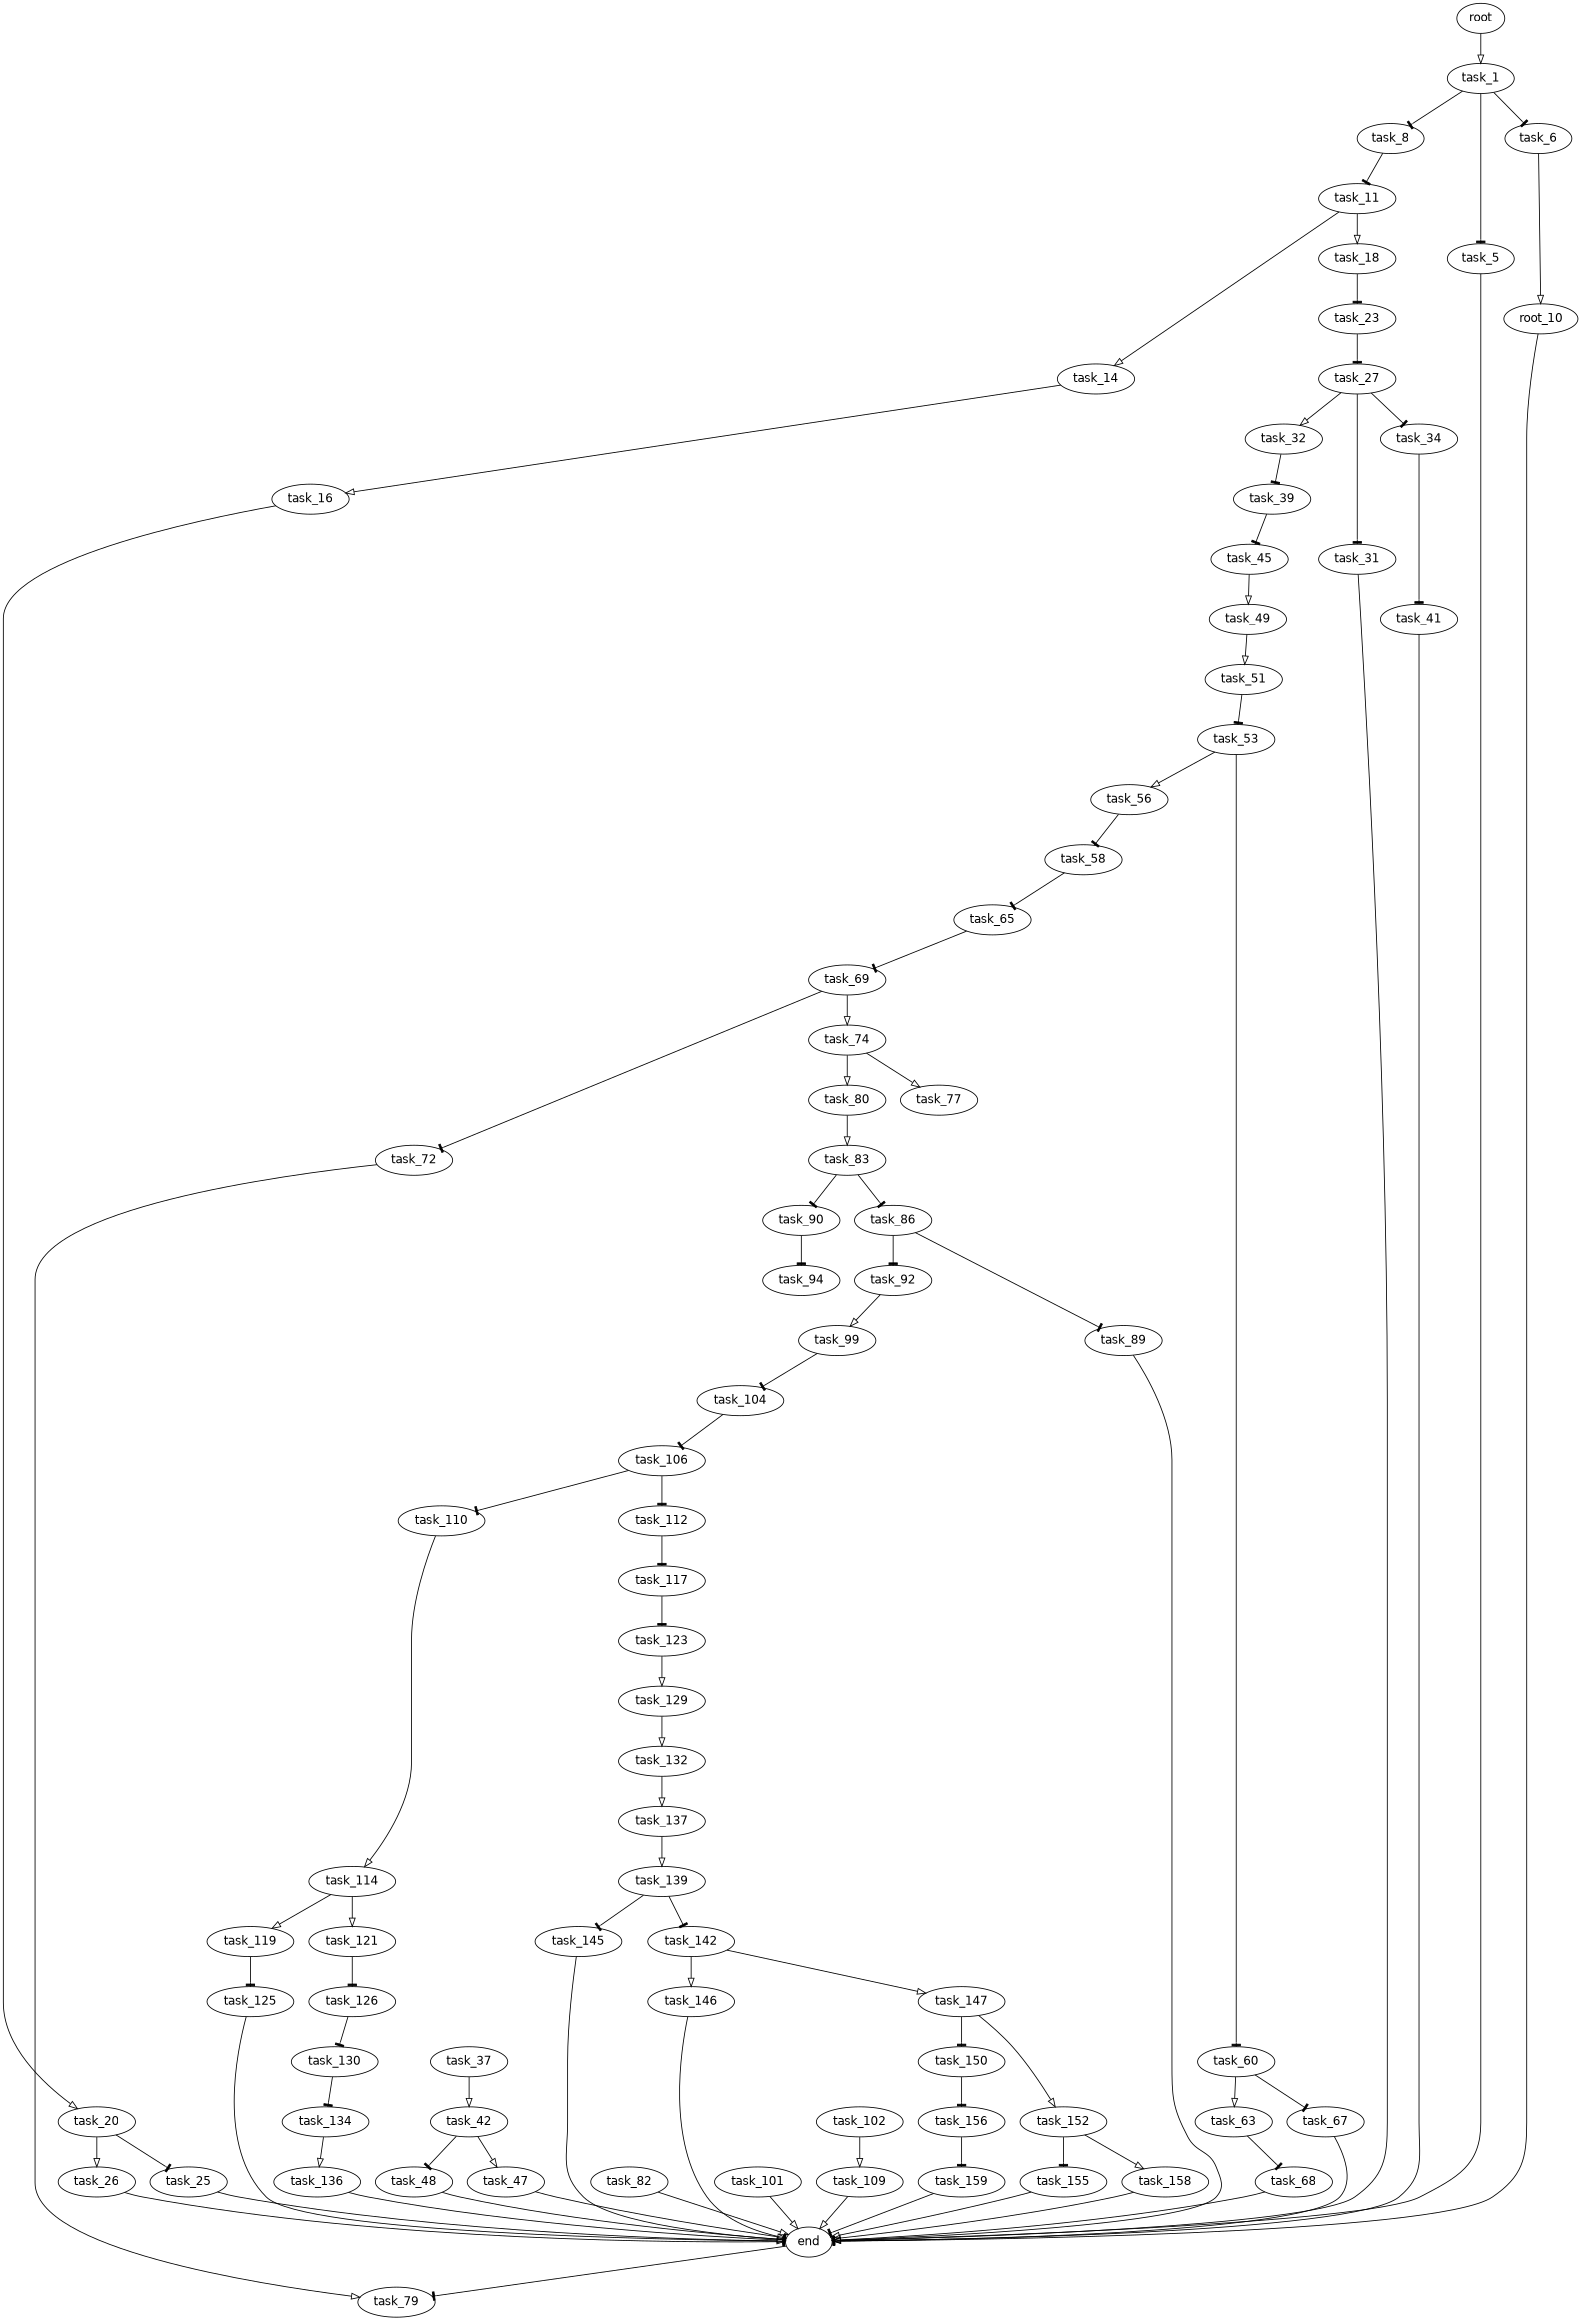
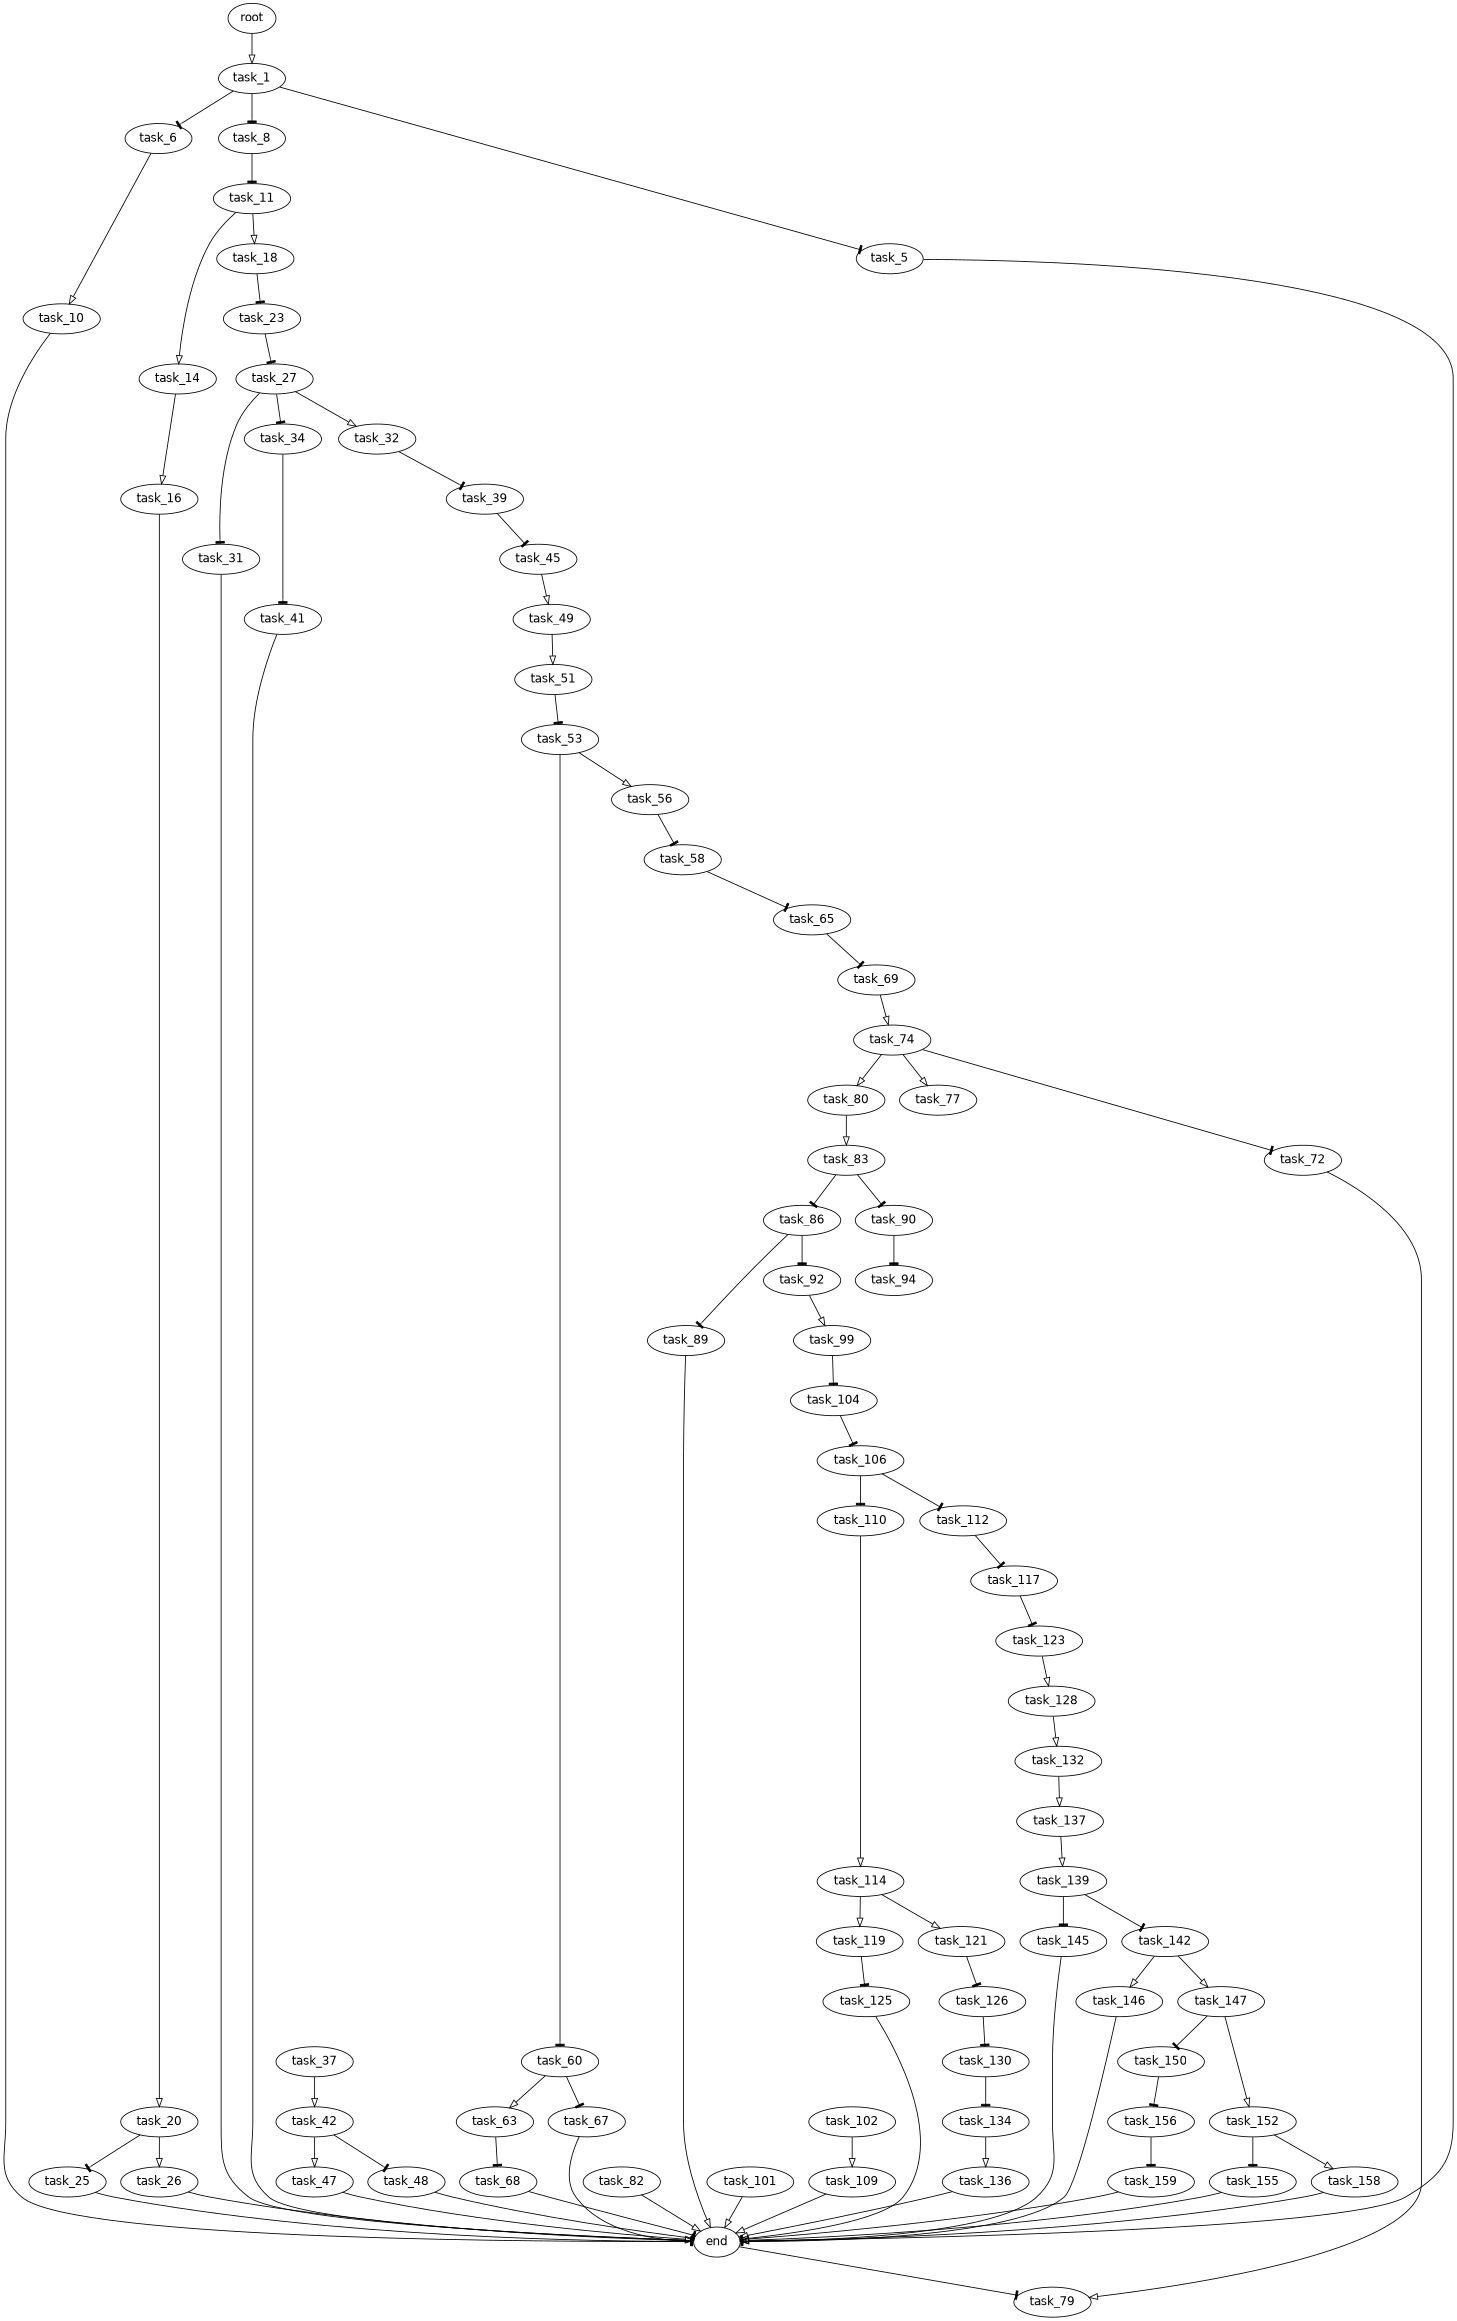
(1541, 319) -> (62, 319)
(633, 1069) -> (1096, 1100)
(662, 1701) -> (1052, 1701)
